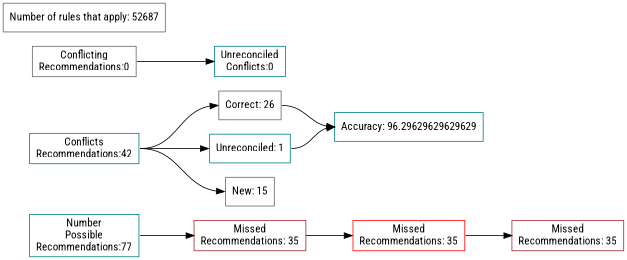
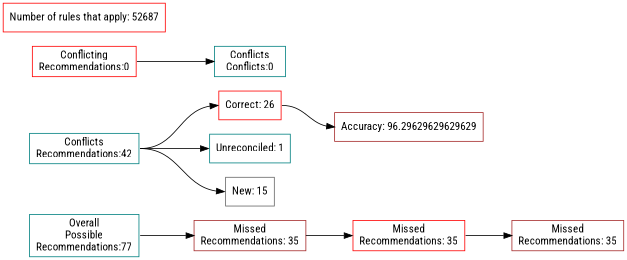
(84, 18) -> (84, 18)
(84, 61) -> (84, 61)
(250, 61) -> (250, 61)
(250, 105) -> (250, 105)
(409, 127) -> (409, 127)
(310, 141) -> none
(84, 236) -> (84, 236)
